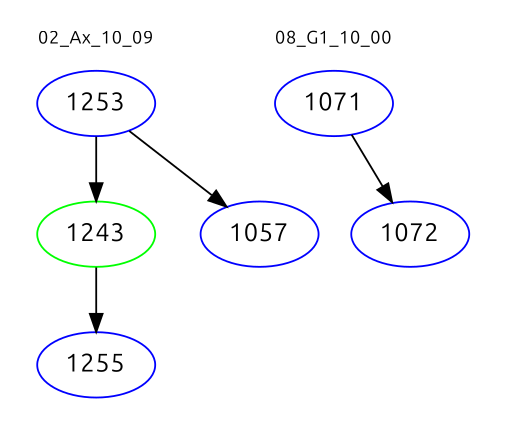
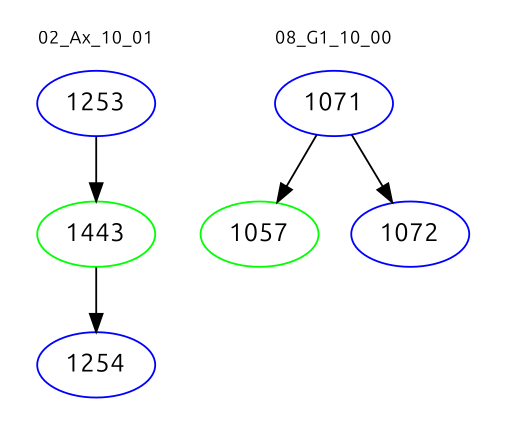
(96, 39) -> (96, 39)
(158, 153) -> (302, 161)
(96, 234) -> (96, 234)
(260, 234) -> (260, 234)
(96, 365) -> (96, 365)
